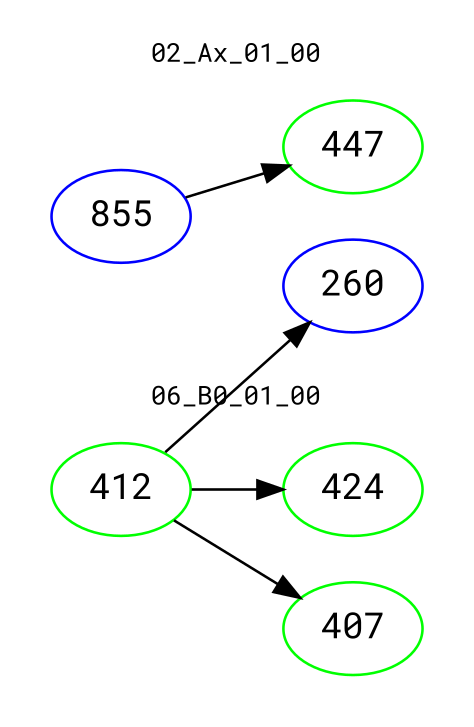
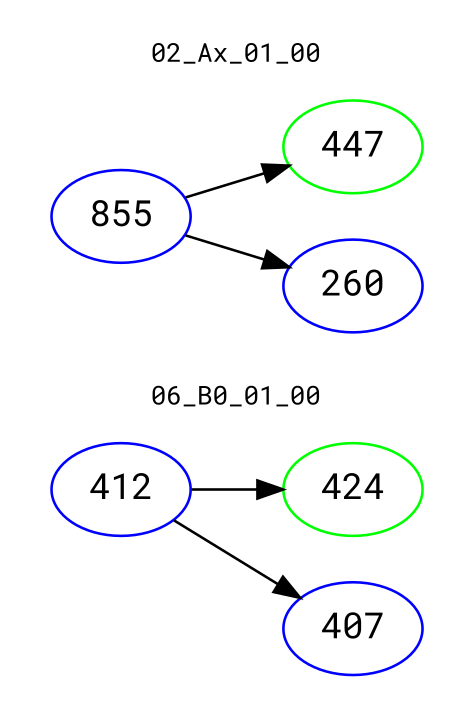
(228, 396) -> (225, 247)
(121, 490) -> (121, 490)
(353, 629) -> (353, 629)
